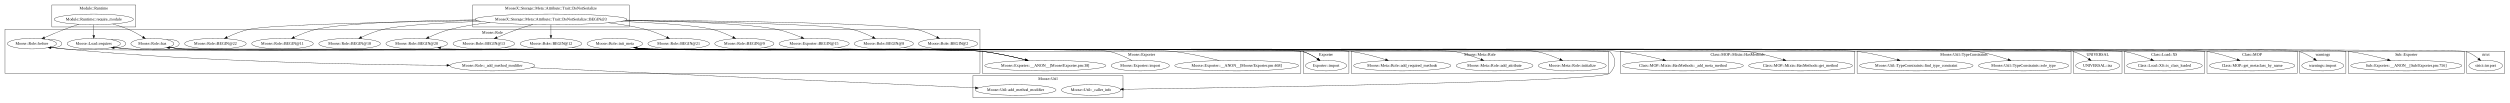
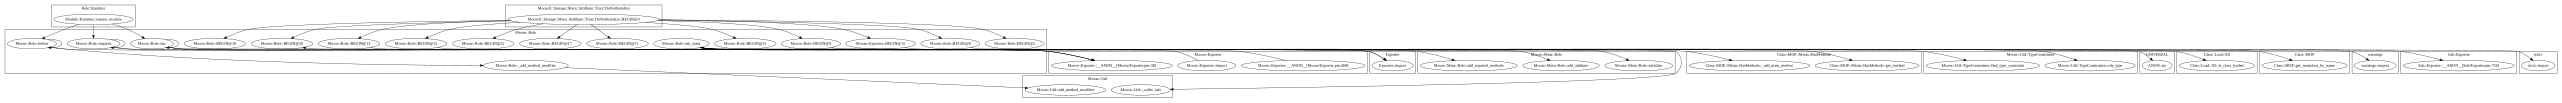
(94, 8) -> (93, 8)
(94, 44) -> (93, 44)
none -> (550, 44)
(2098, 66) -> (2157, 66)
